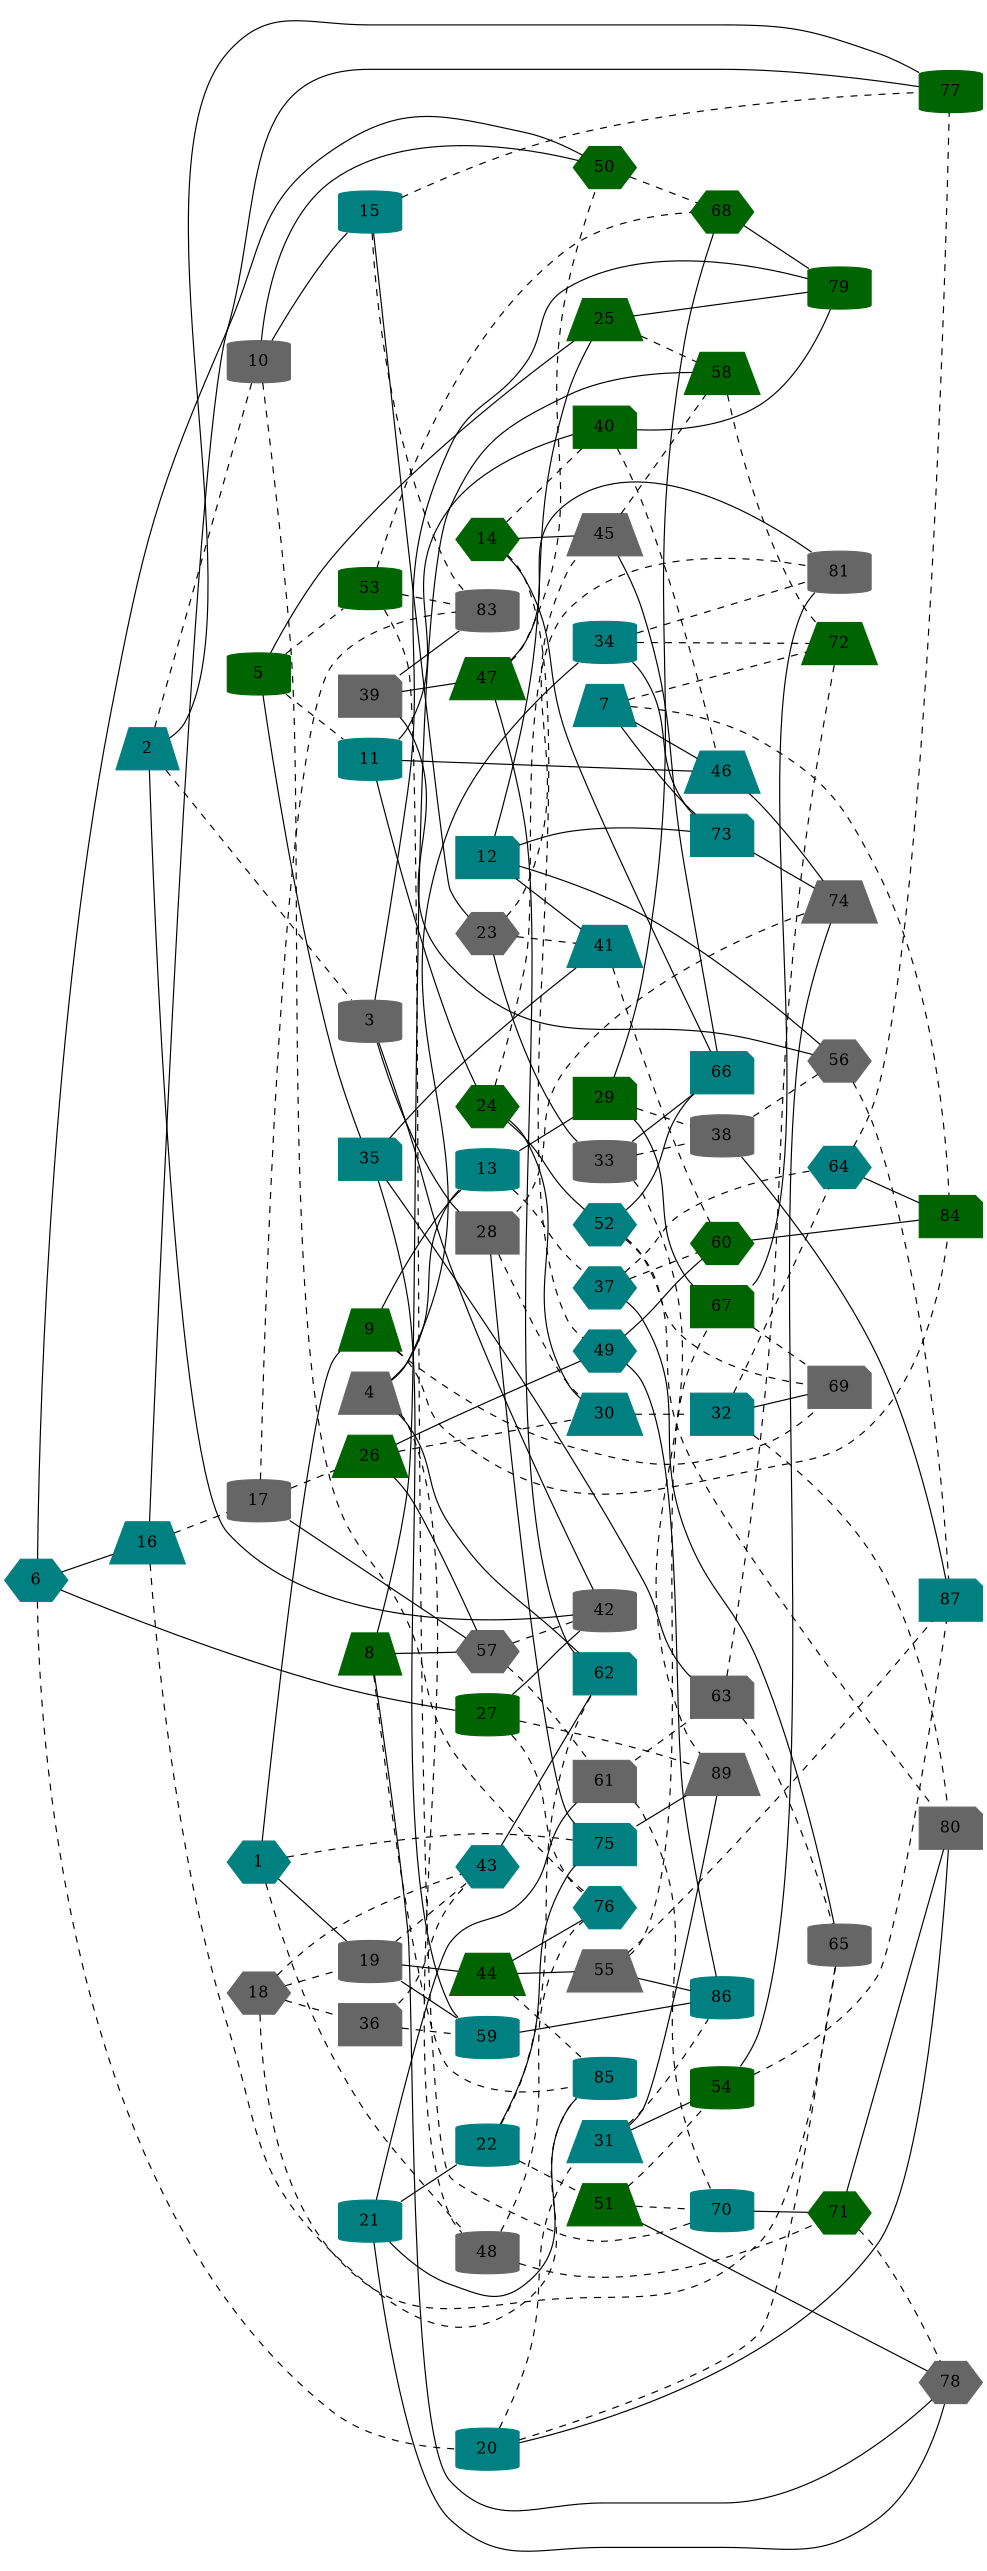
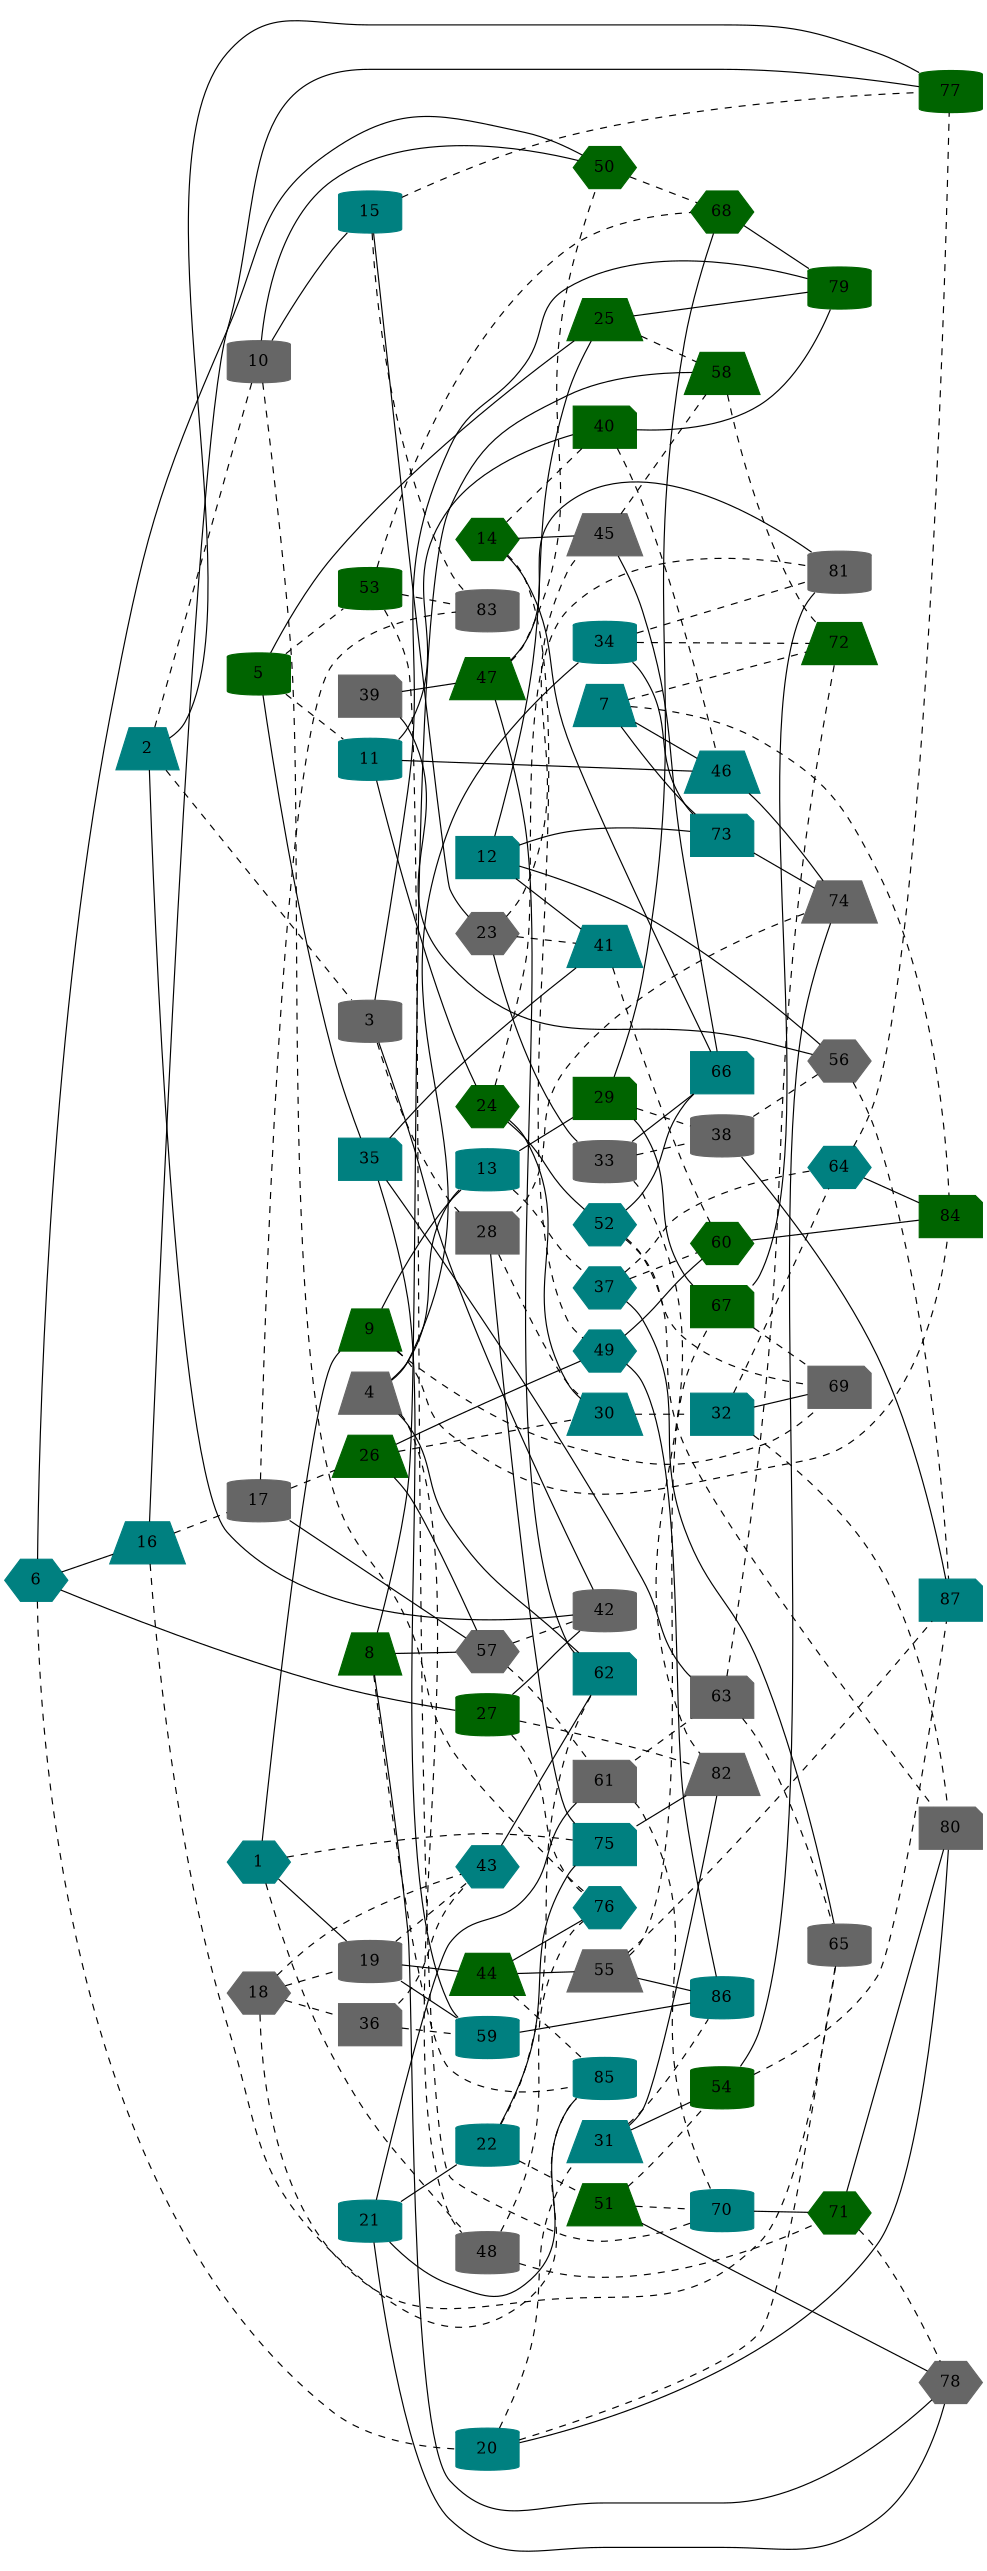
(437, 647) -> none
(427, 1165) -> (427, 1165)
(722, 1774) -> (722, 1774)
